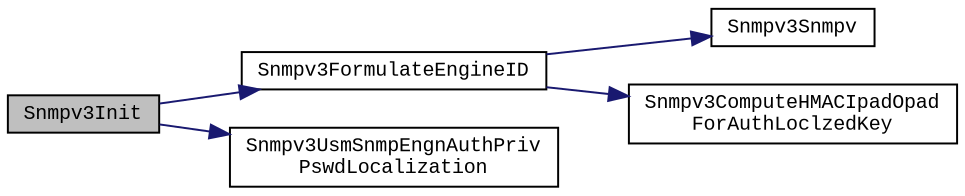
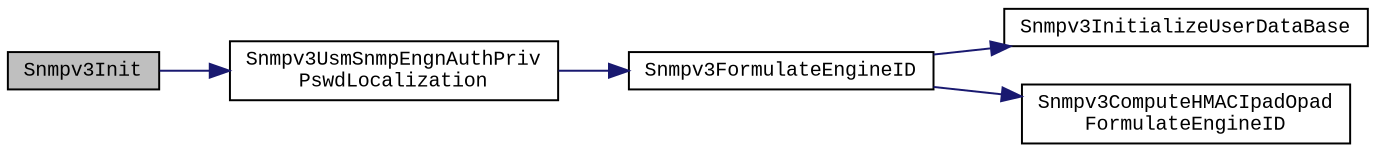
(793, 28) -> (1186, 28)
(199, 98) -> (584, 71)
(793, 114) -> (1186, 114)
